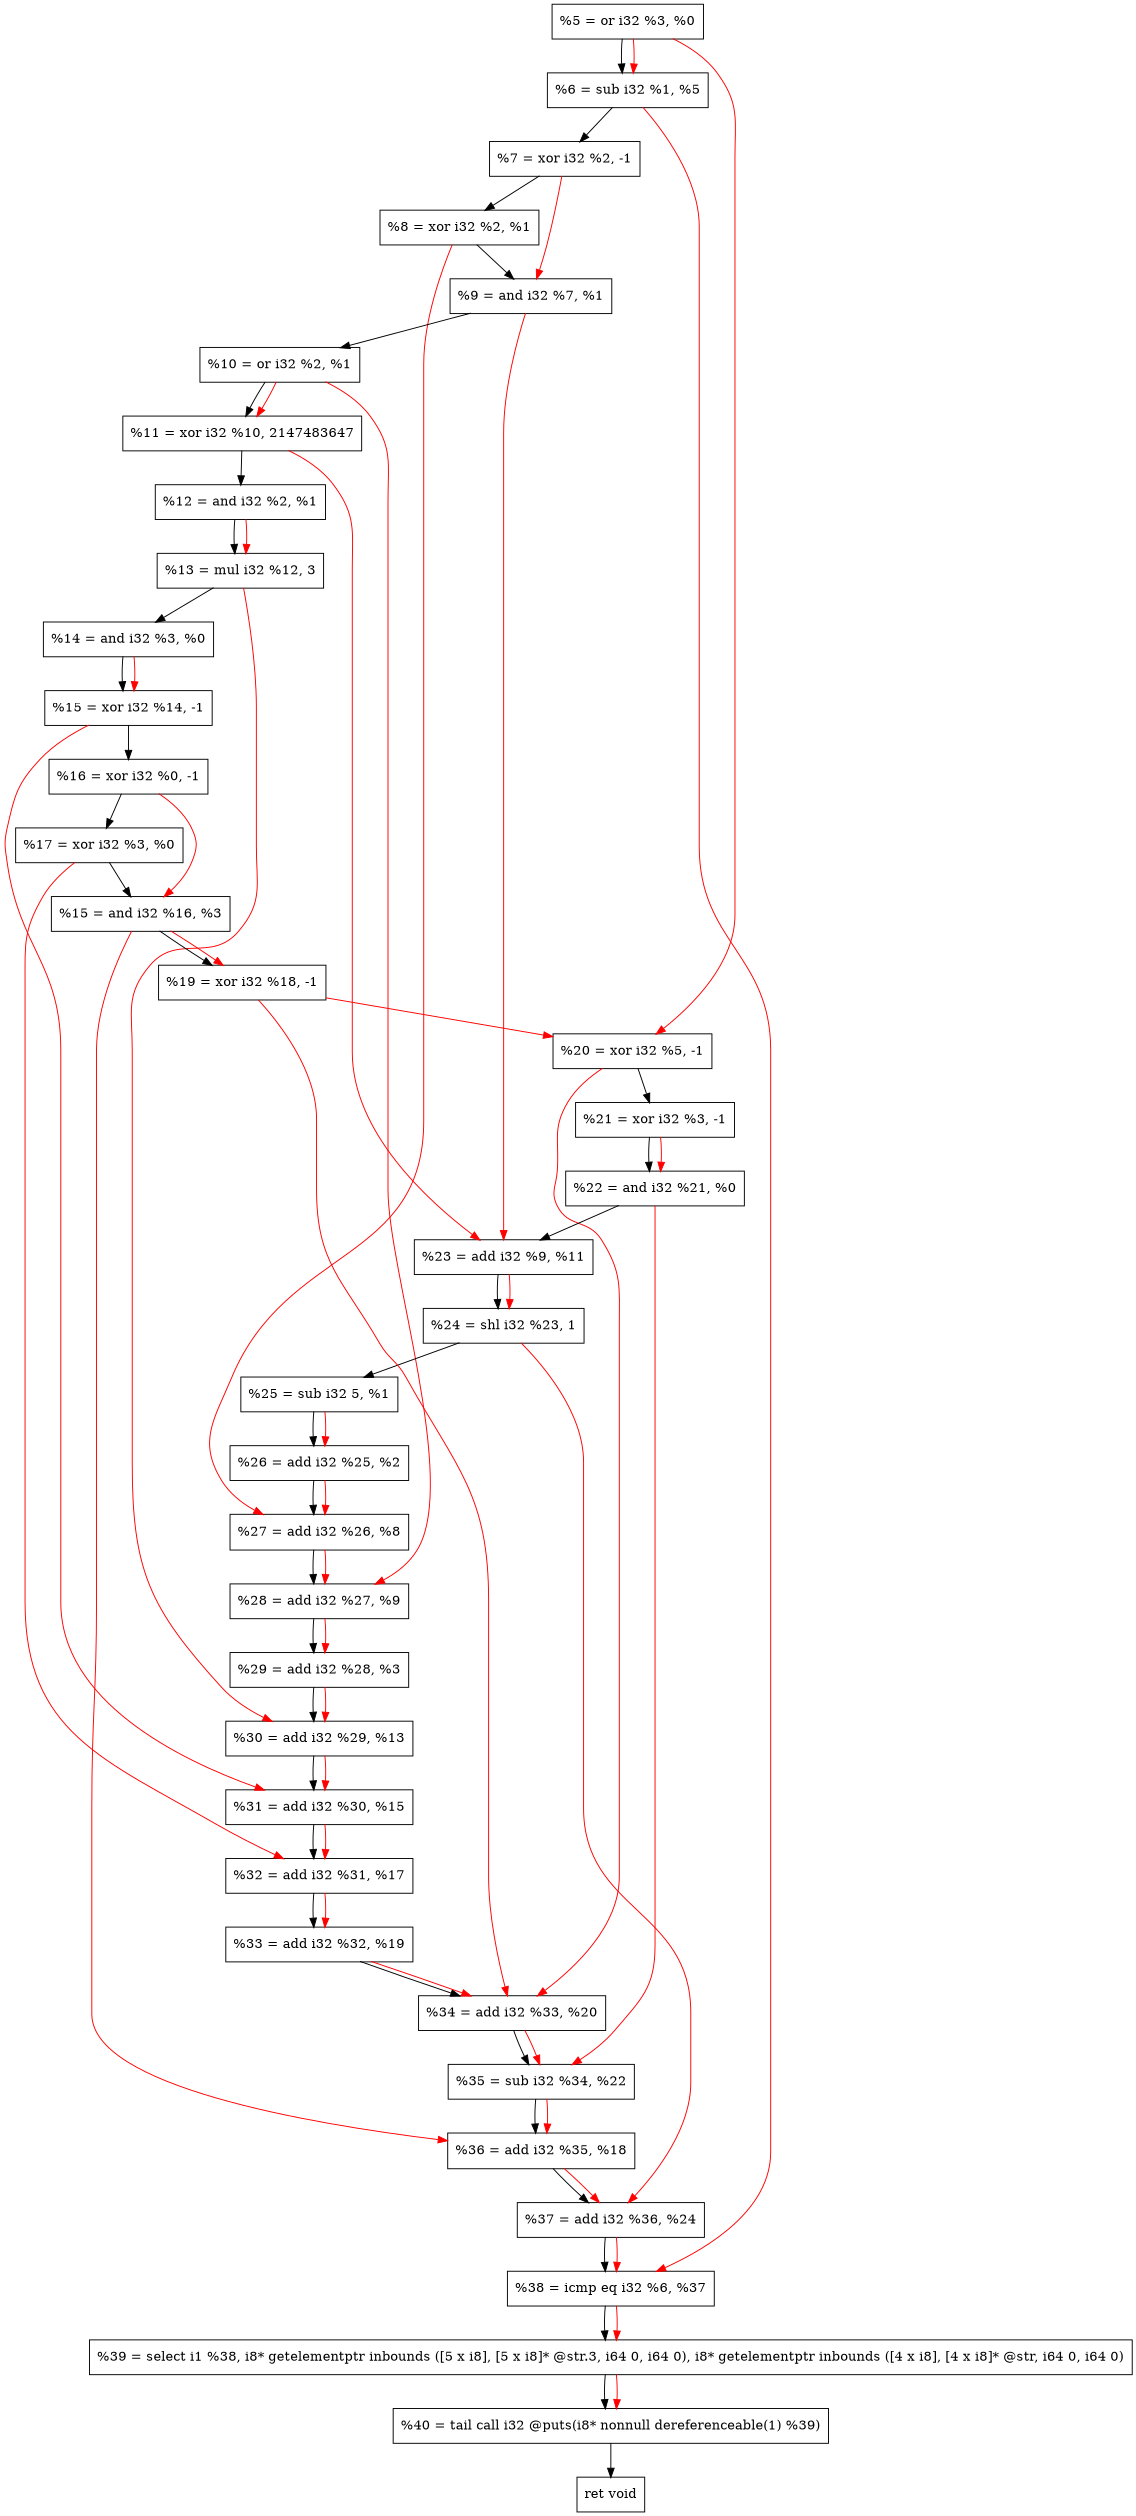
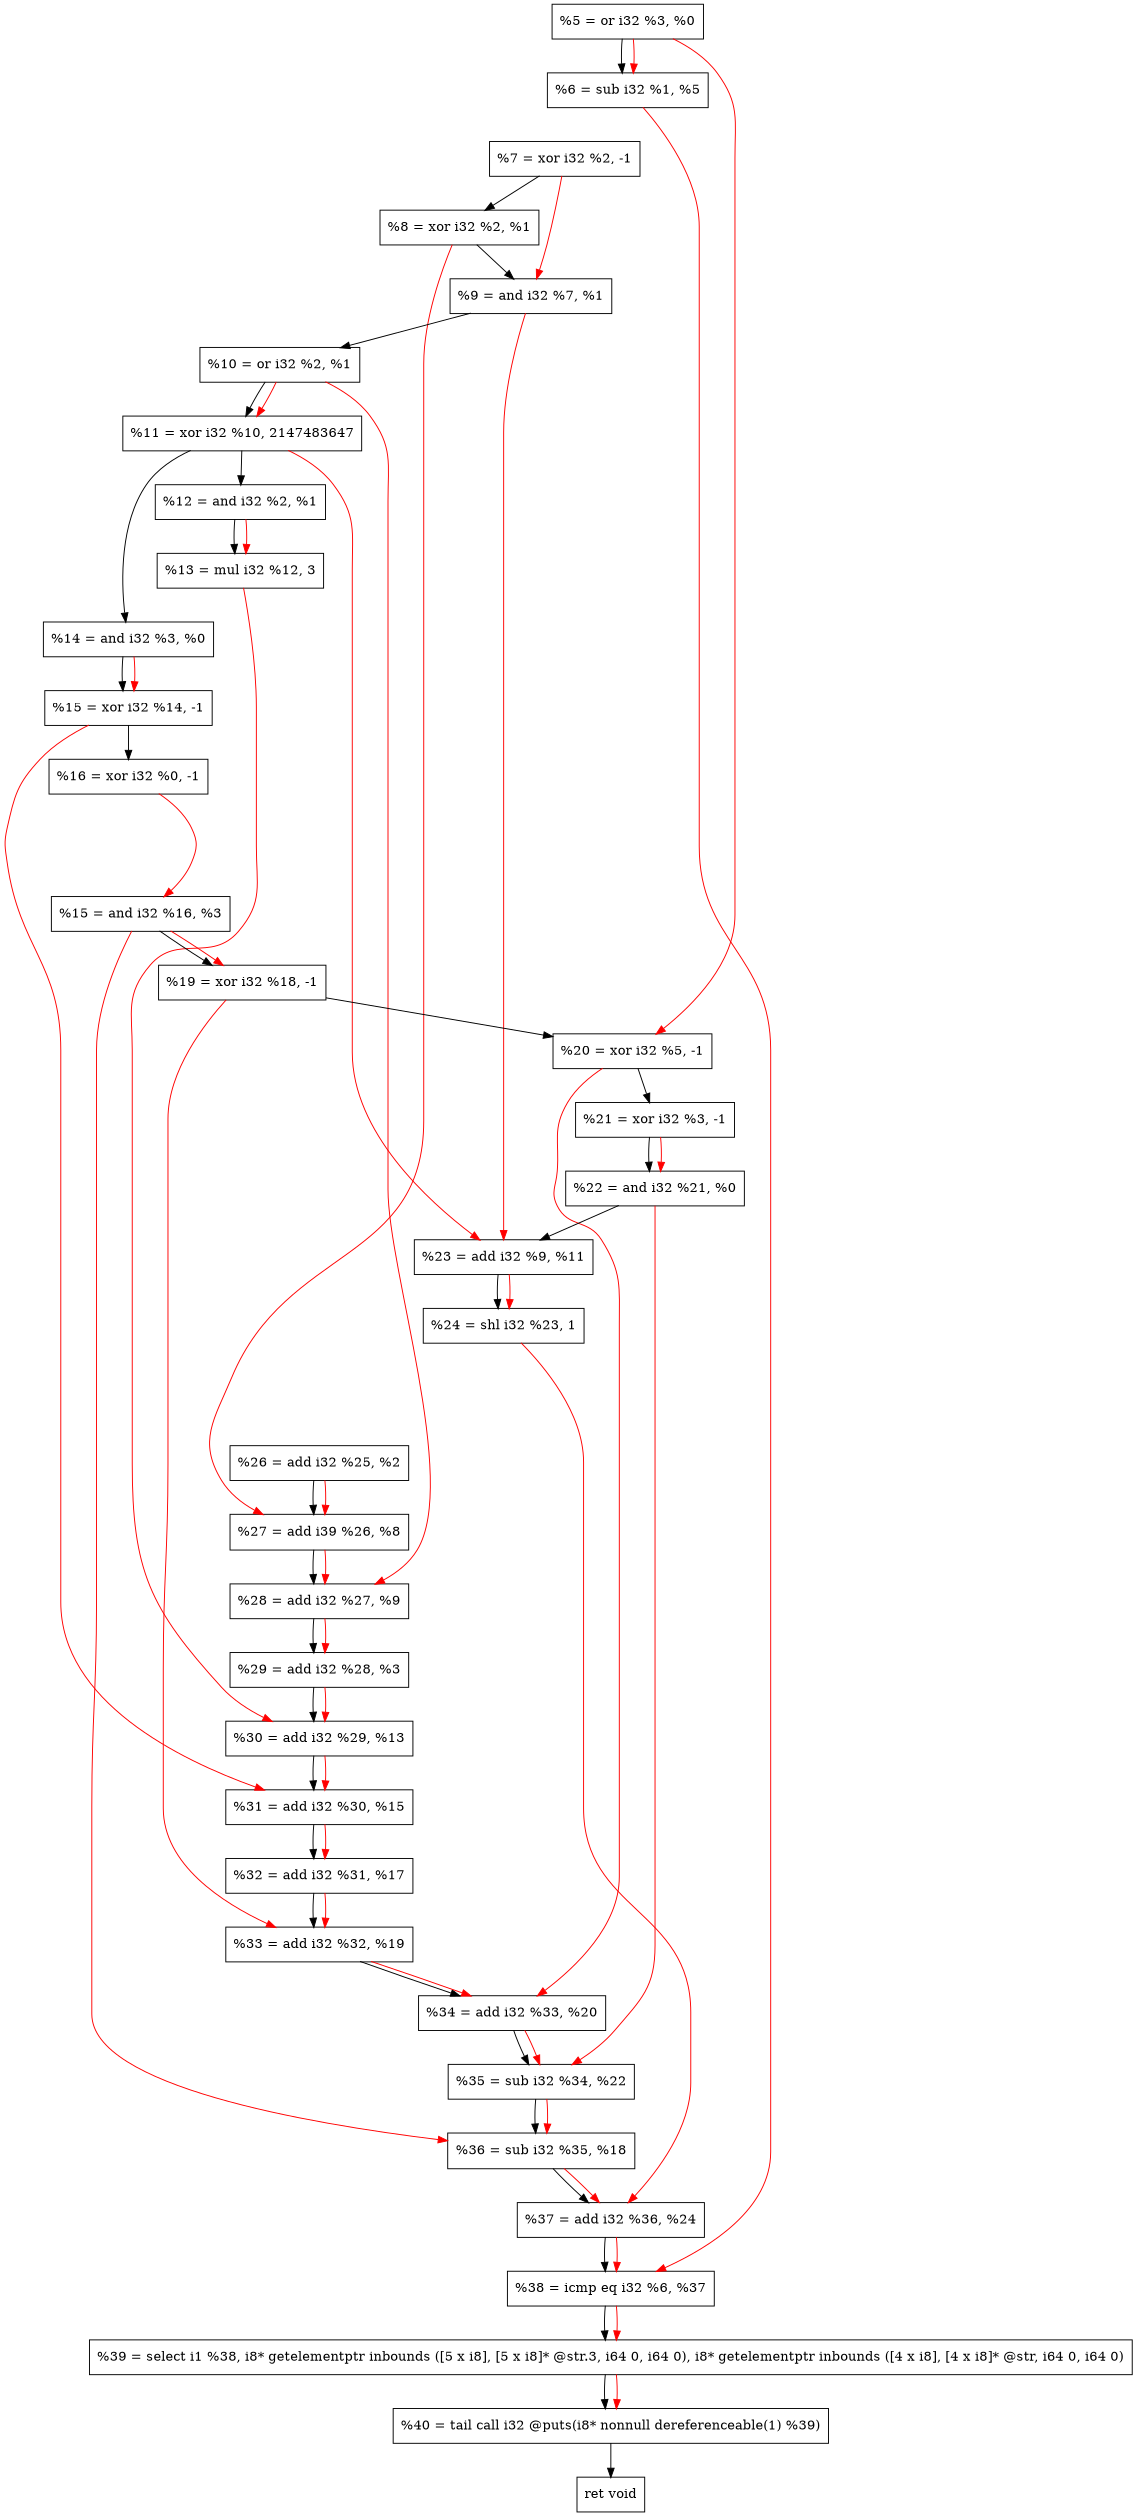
(600, 121) -> none
(189, 603) -> (131, 519)
(99, 845) -> none
(435, 1016) -> (435, 1016)
(319, 1394) -> none
(459, 1469) -> (168, 1478)
(319, 1532) -> (319, 1532)
(541, 2151) -> (541, 2151)
